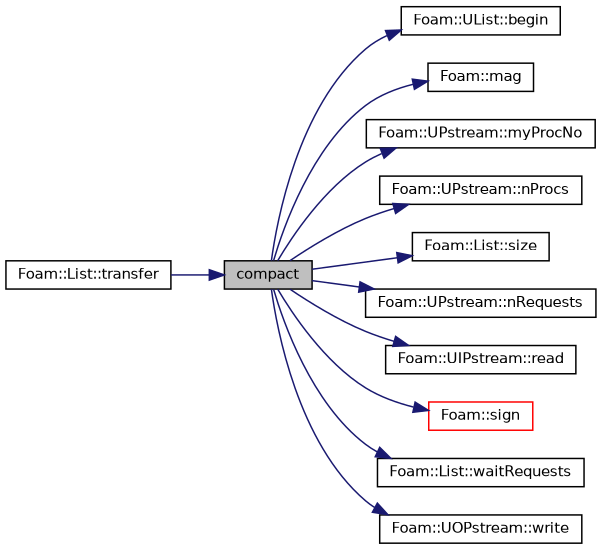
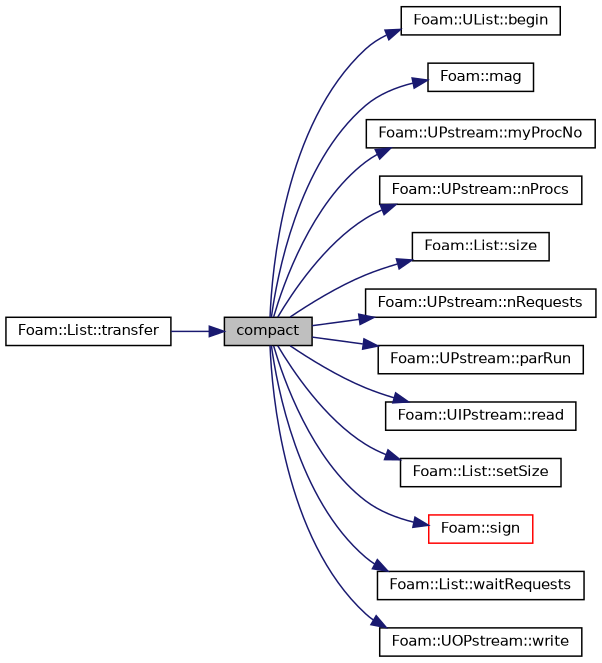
none -> (481, 360)
none -> (481, 473)
